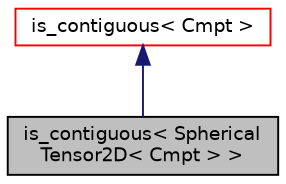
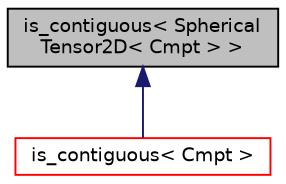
(143, 91) -> (143, 112)
